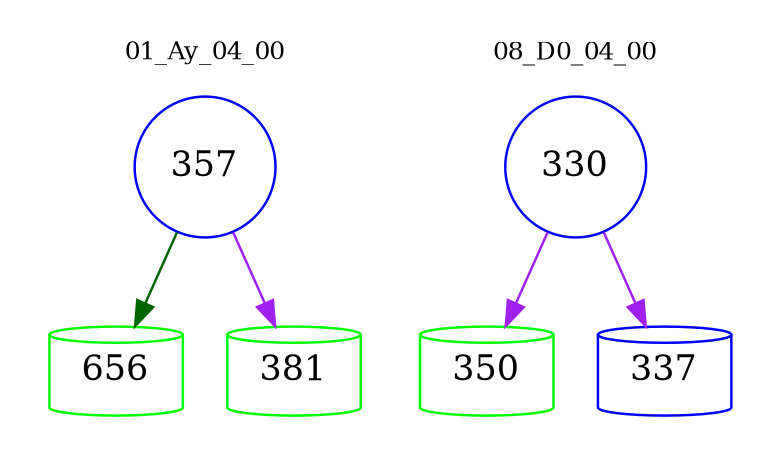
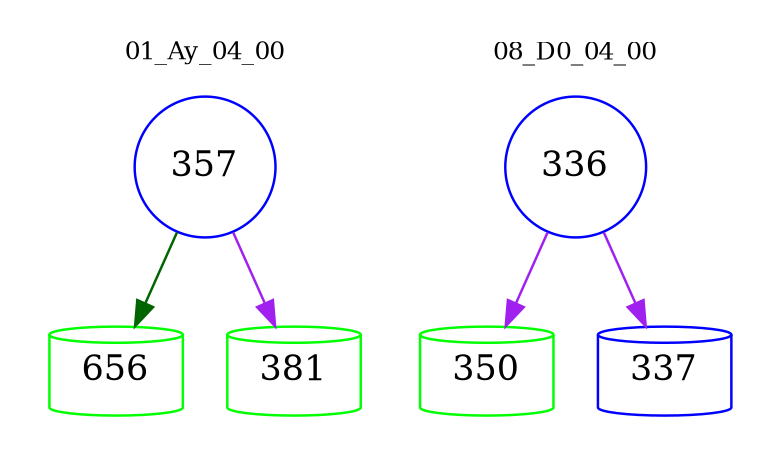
(576, 167) -> (576, 167)
